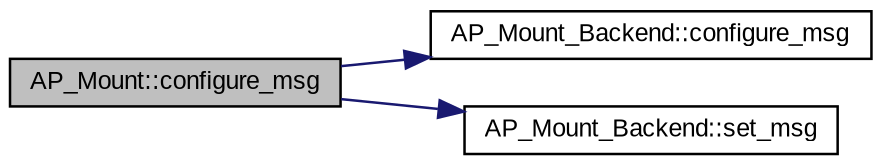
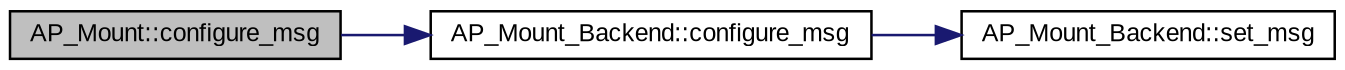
(390, 104) -> (903, 35)
